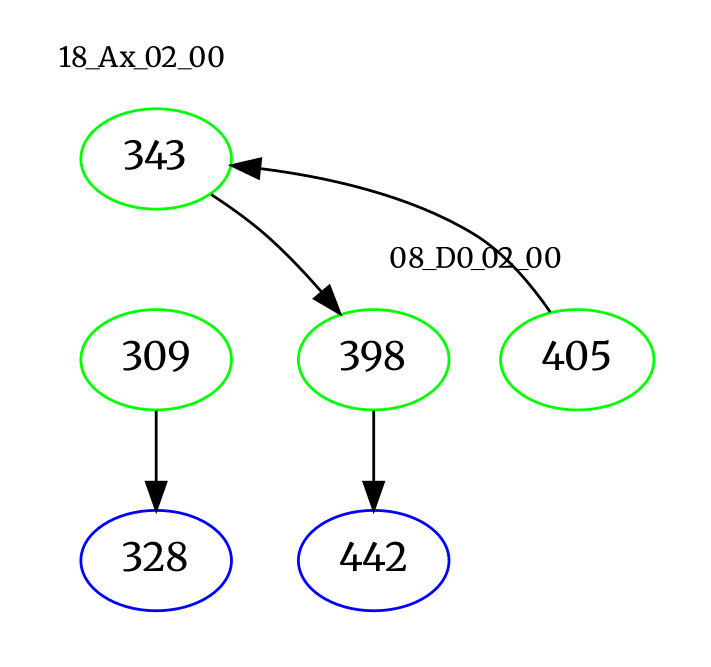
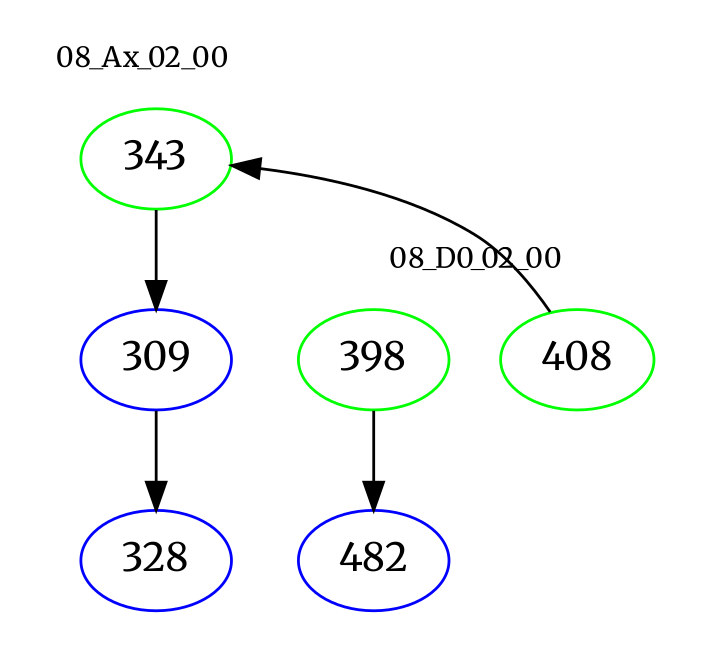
(144, 60) -> (144, 60)
(294, 262) -> (156, 246)
(156, 360) -> (156, 360)
(577, 360) -> (577, 360)
(374, 561) -> (374, 561)
